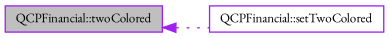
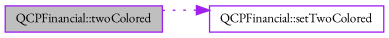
(193, 28) -> (180, 10)
